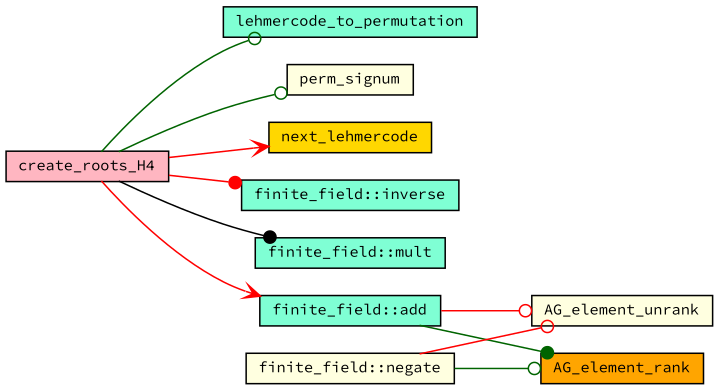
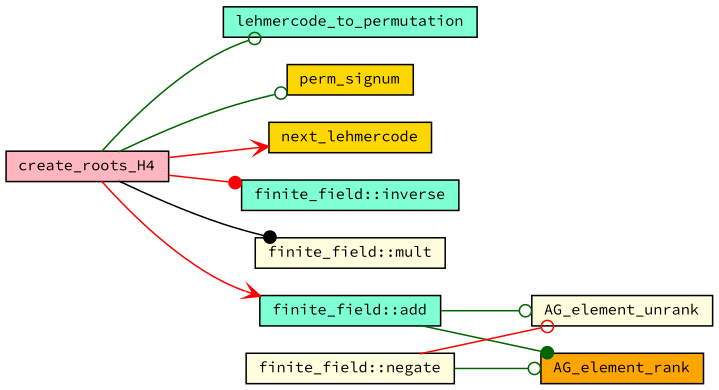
(350, 80) -> (350, 80)
(350, 253) -> (350, 253)
(480, 311) -> (480, 311)
